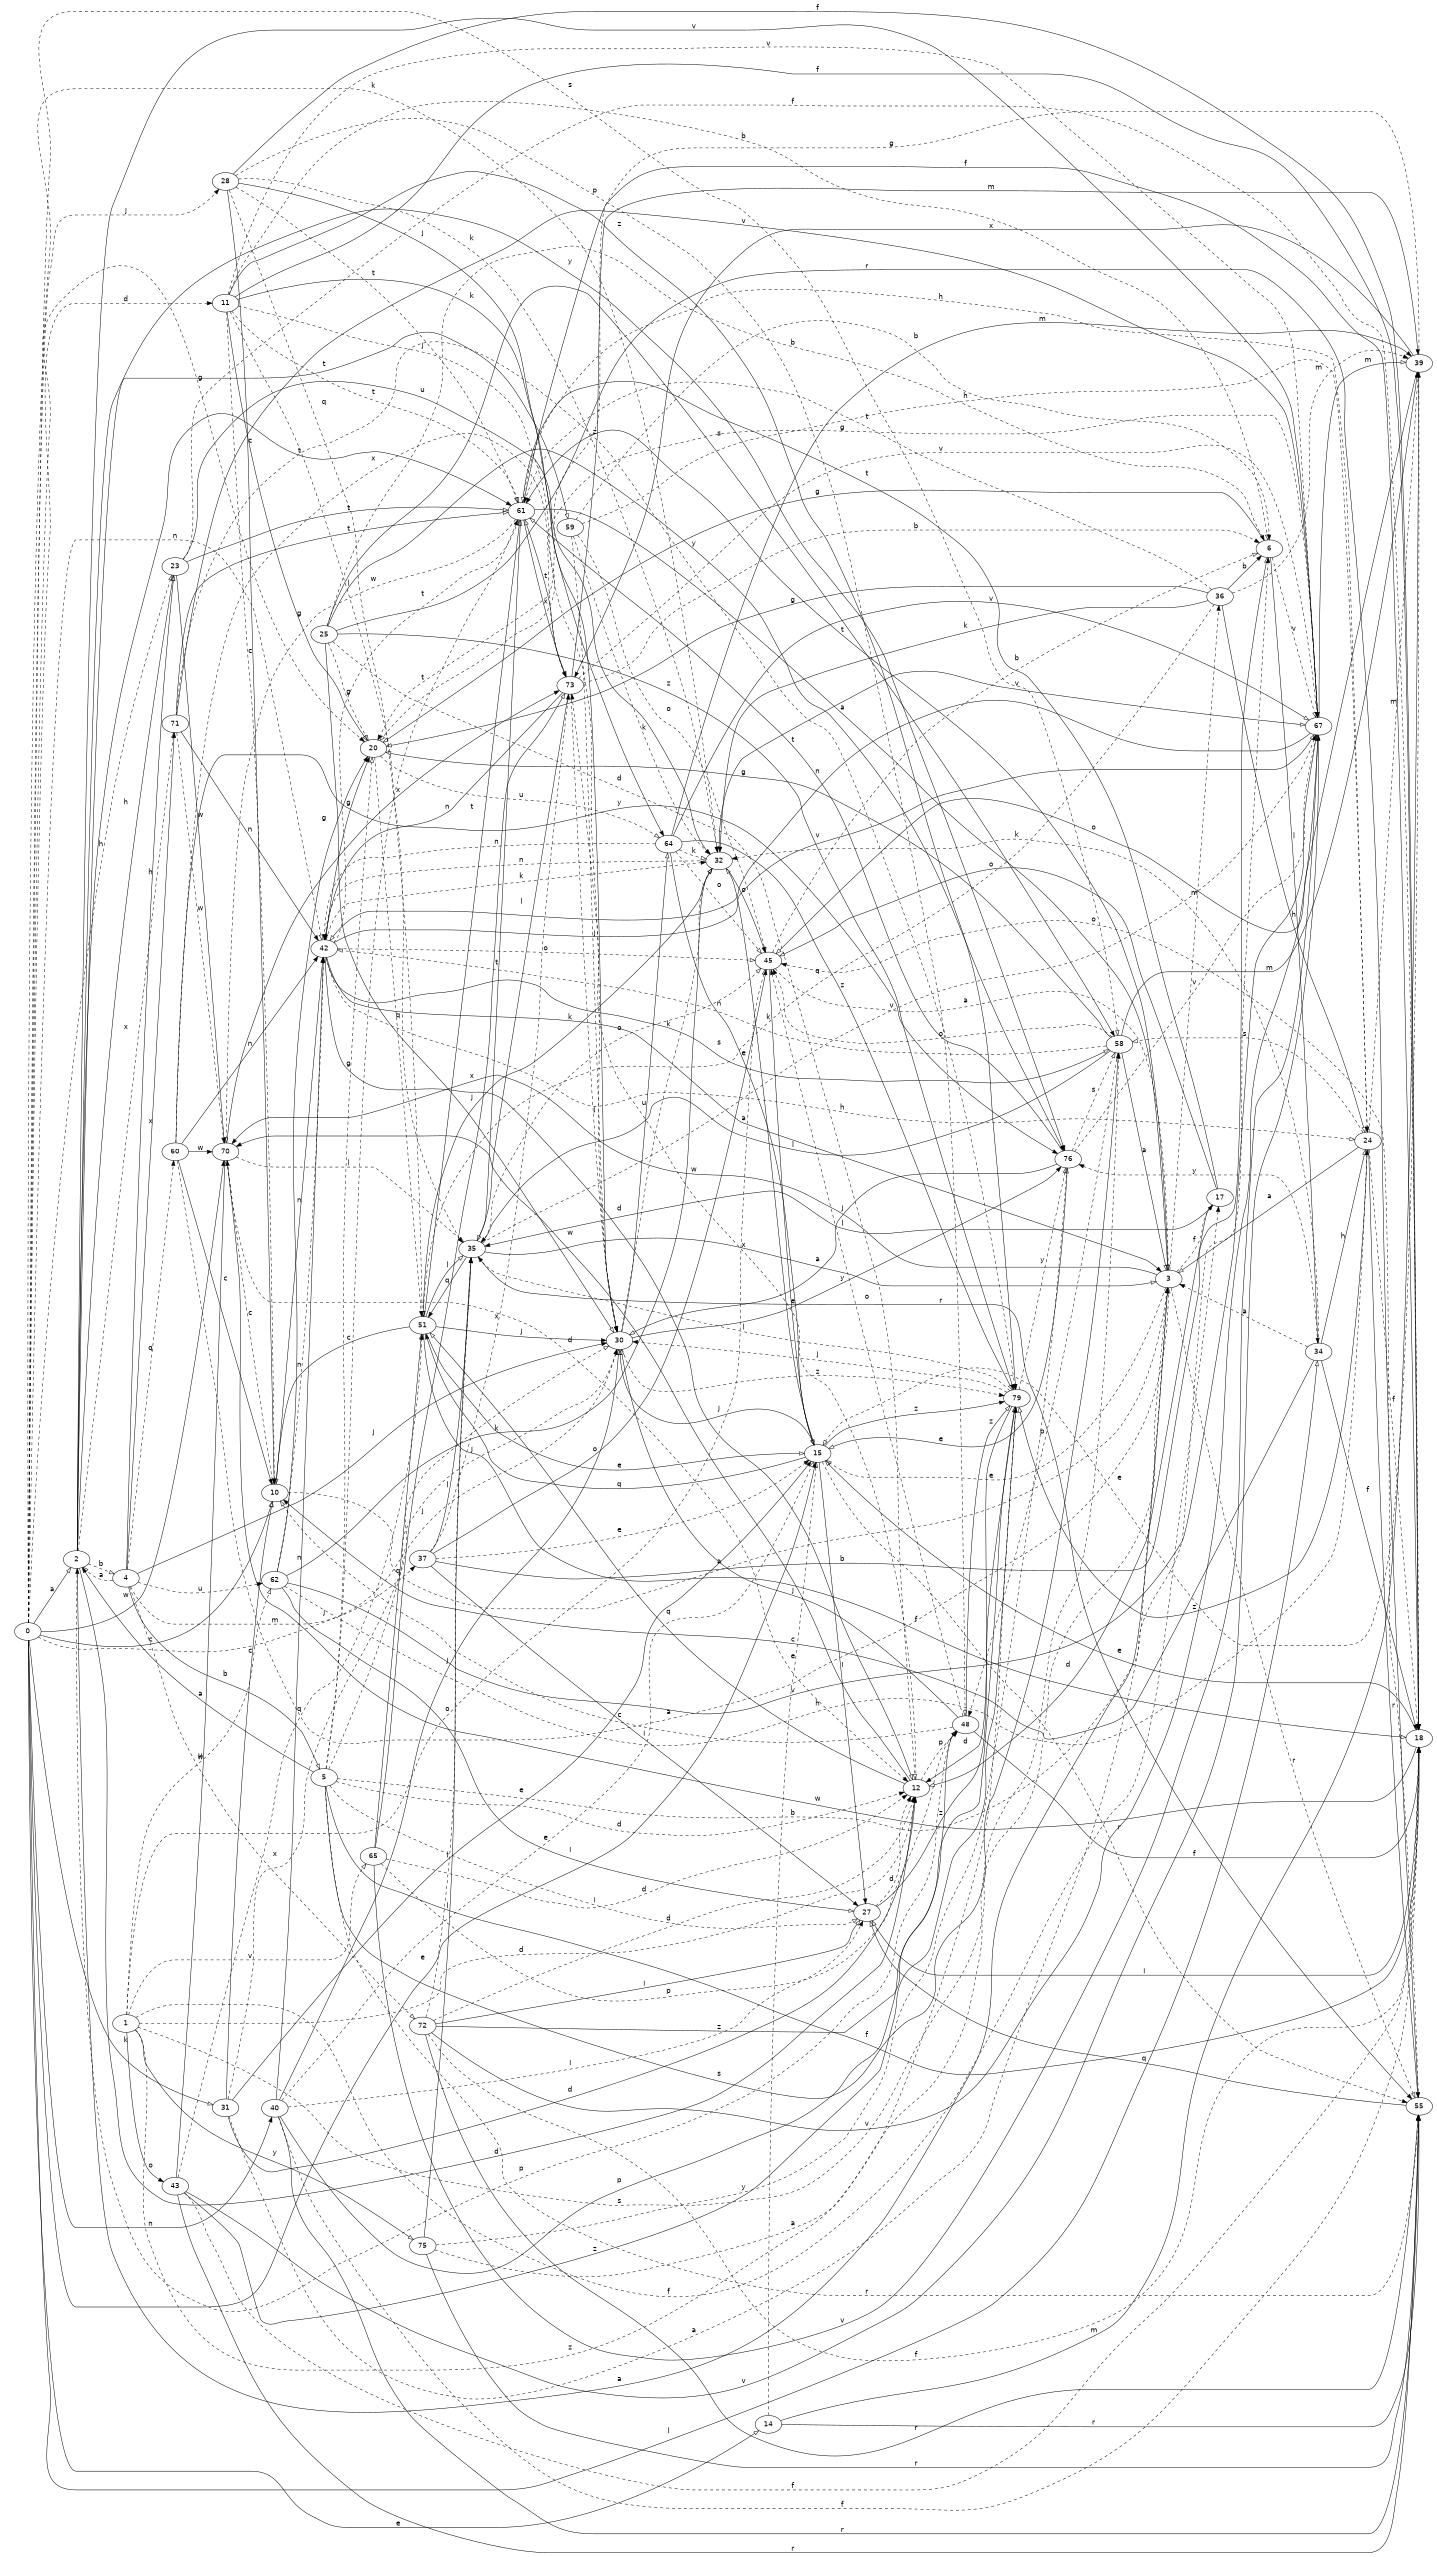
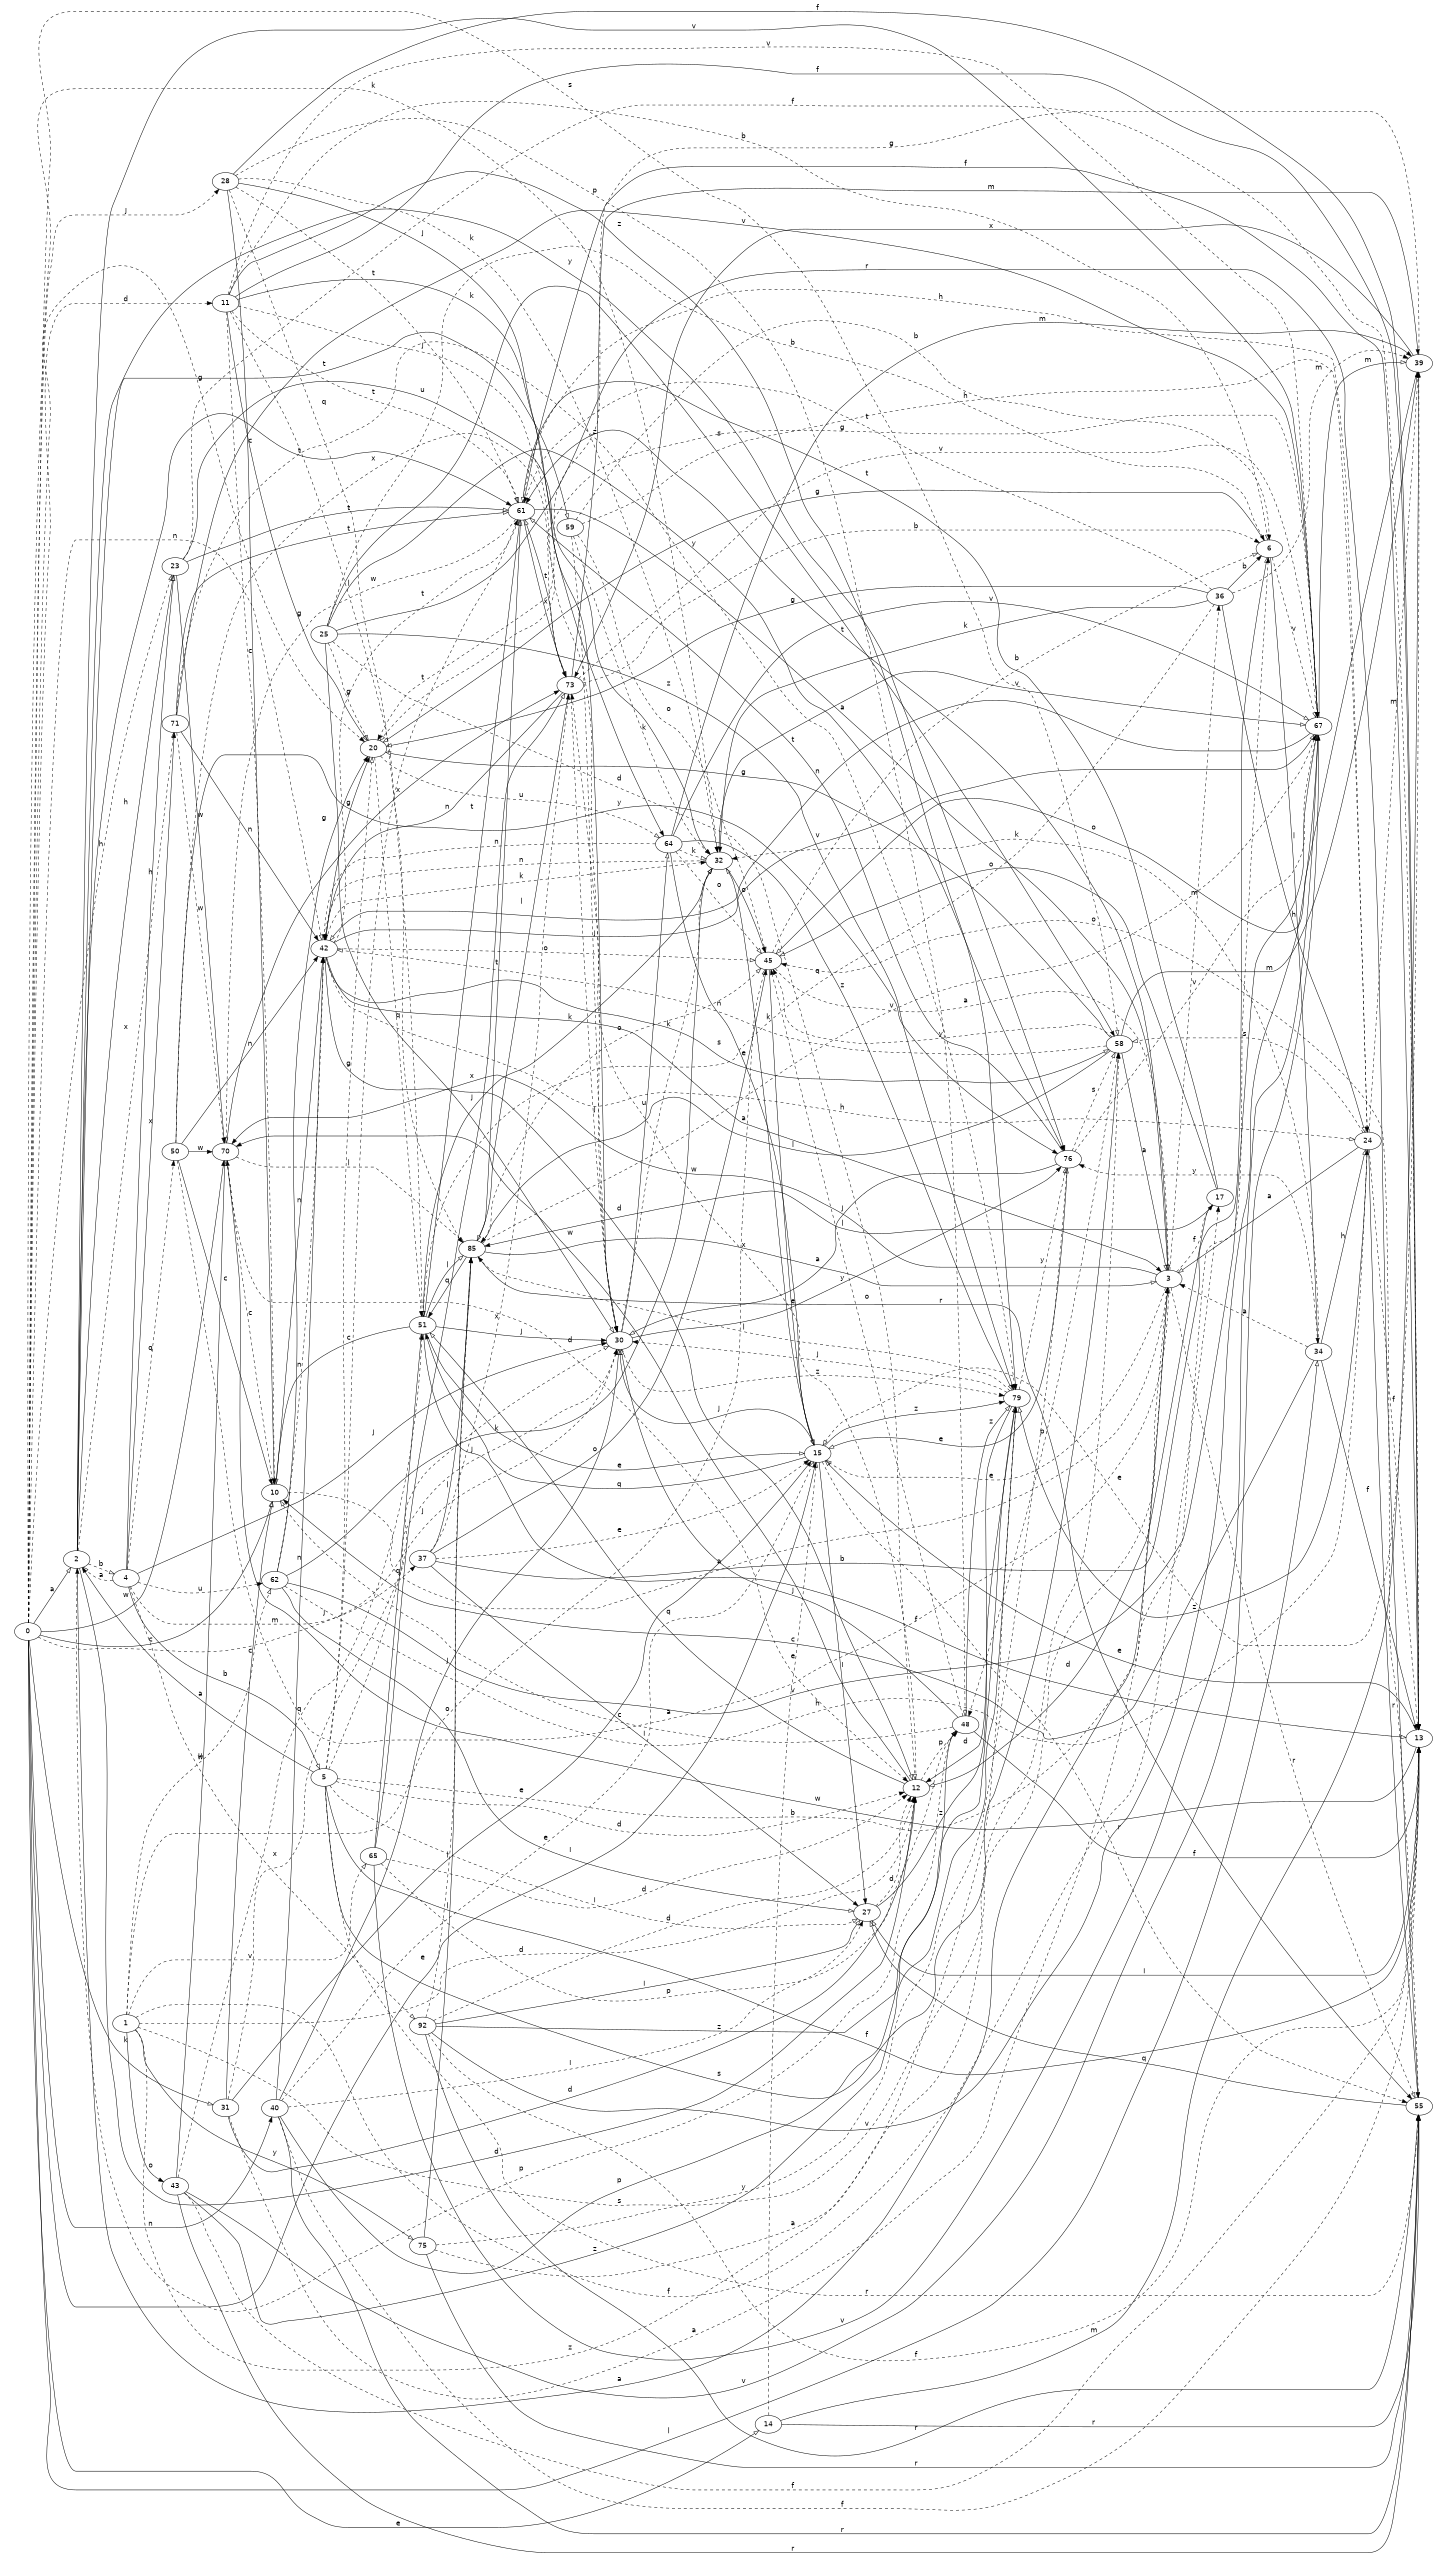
(941, 1034) -> (941, 1034)
(175, 1152) -> (175, 1152)
(472, 1249) -> (472, 1249)
(1419, 1739) -> (1419, 1739)
(423, 2026) -> (423, 2026)
